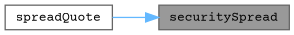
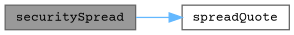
(129, 17) -> (153, 17)
